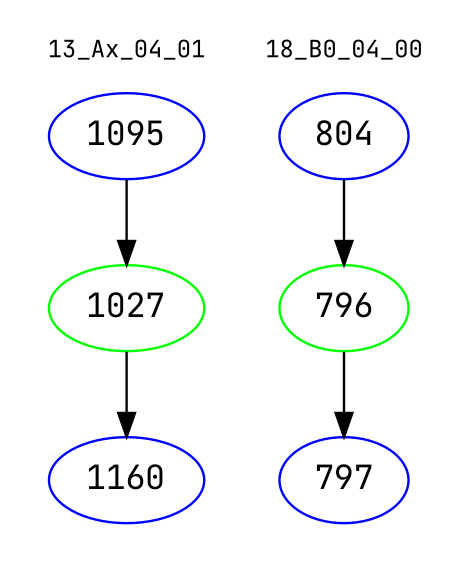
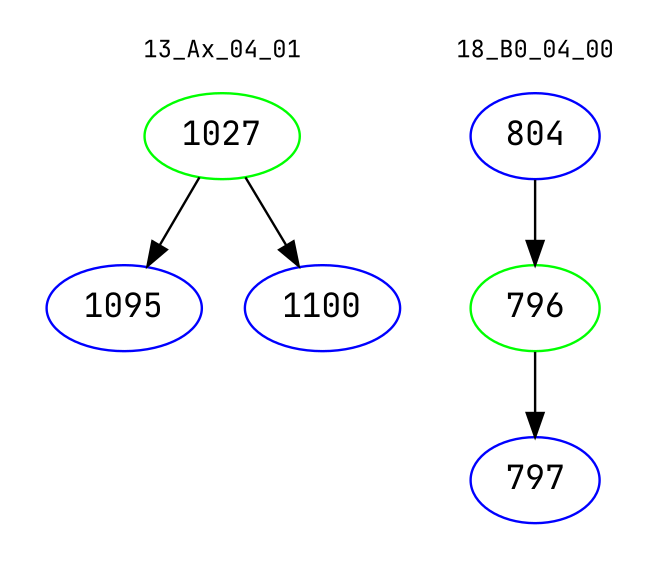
(127, 210) -> (180, 211)
(127, 480) -> (322, 308)
